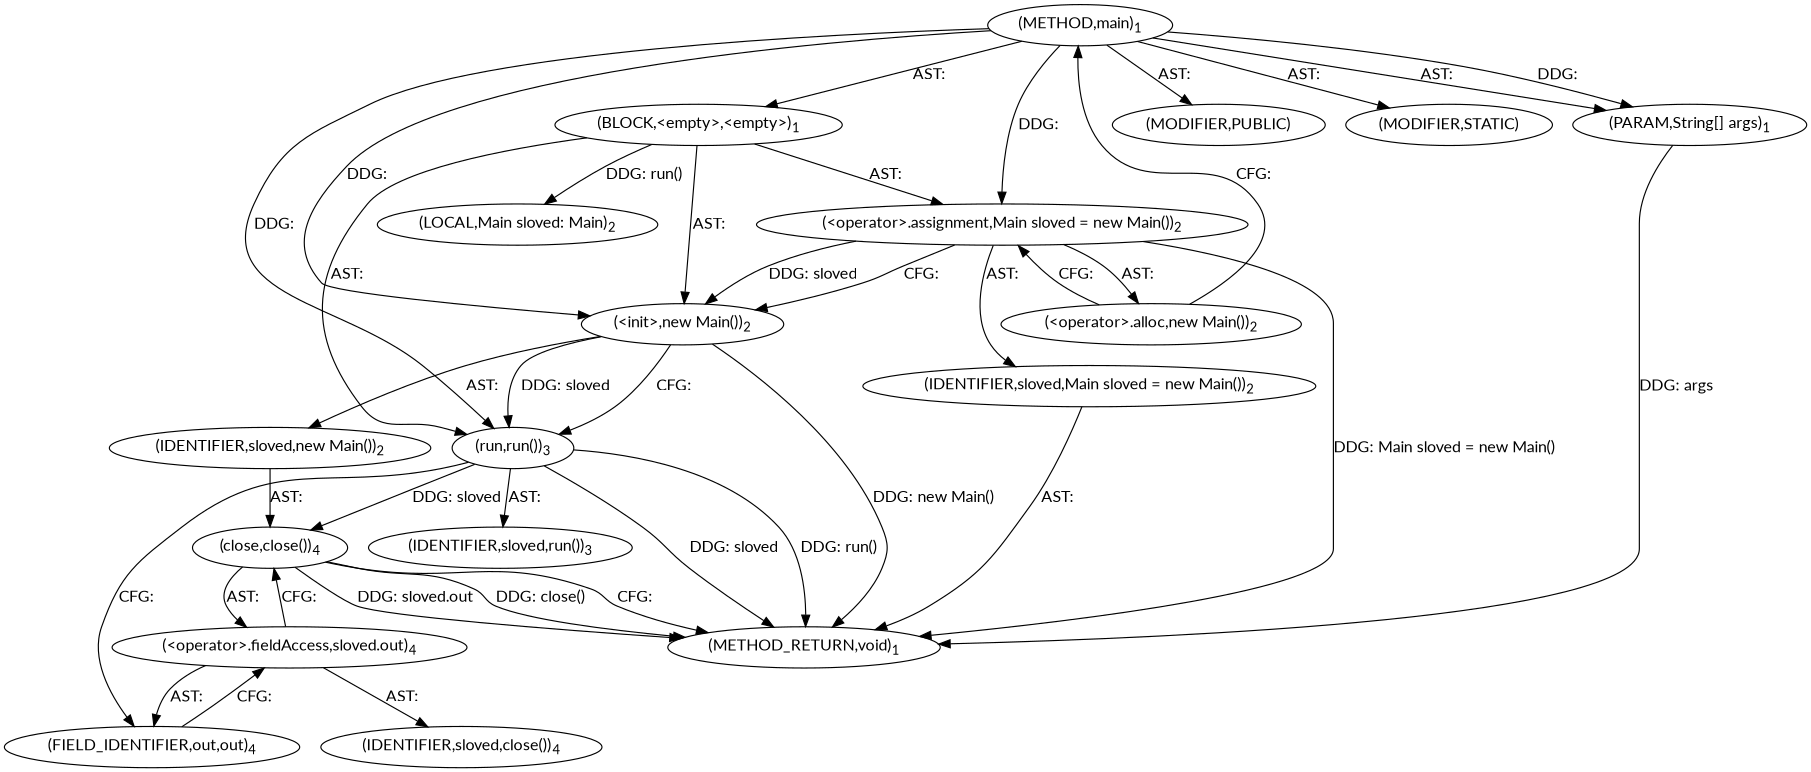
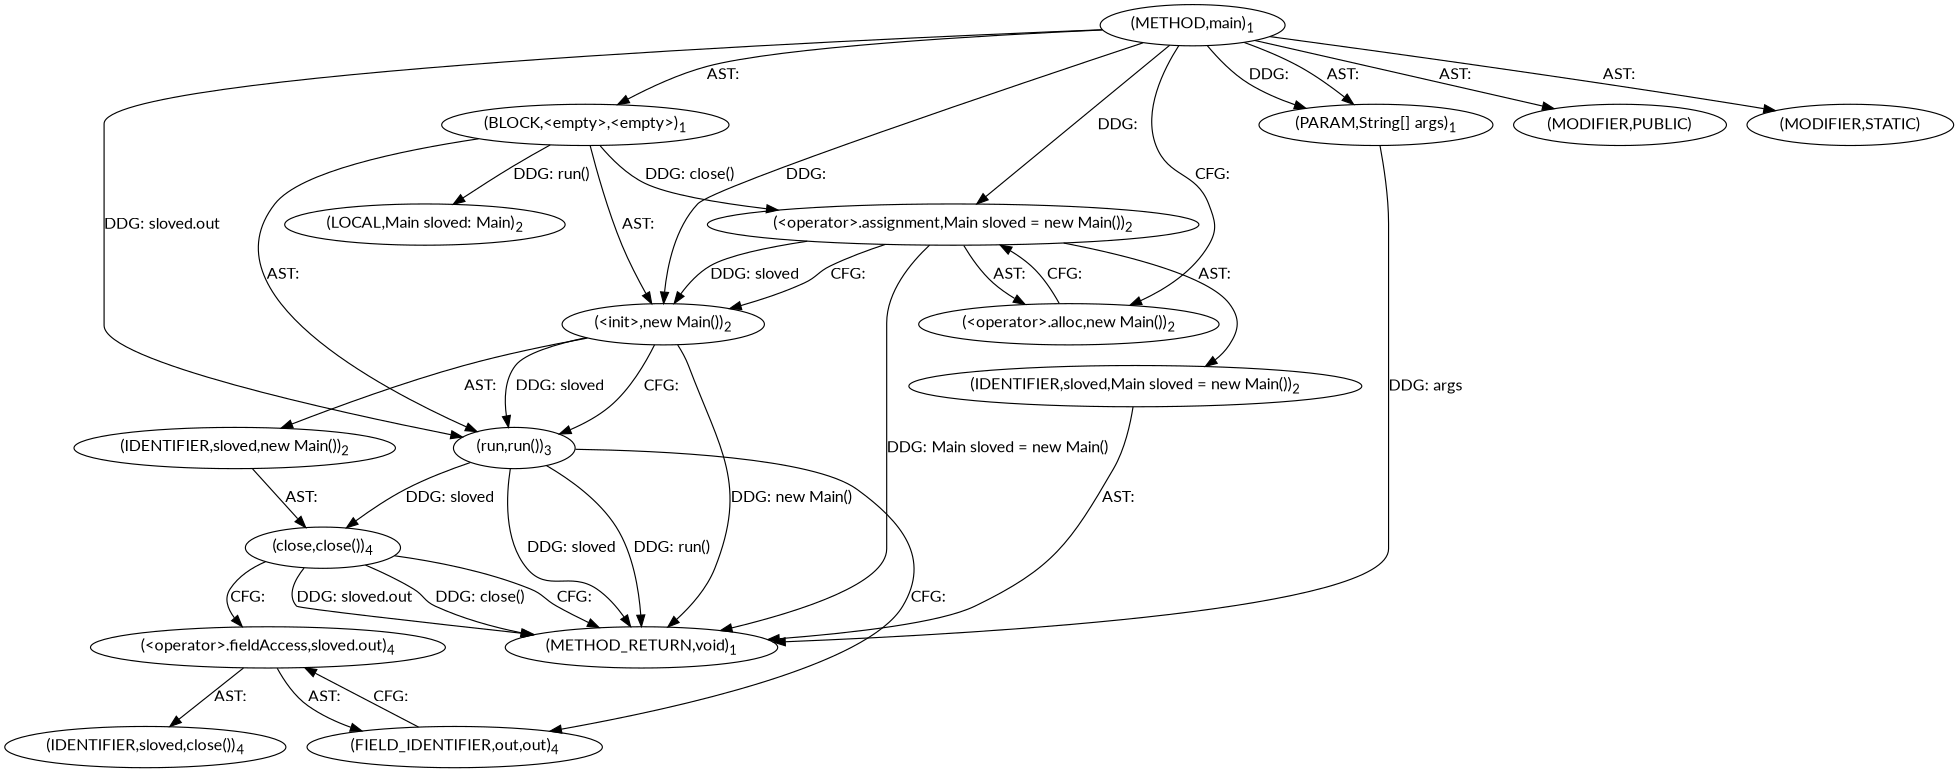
(1202, 174) -> (1193, 182)
(888, 175) -> (690, 175)
(277, 225) -> (163, 225)
(500, 548) -> none
(245, 598) -> (250, 598)
(281, 603) -> none
